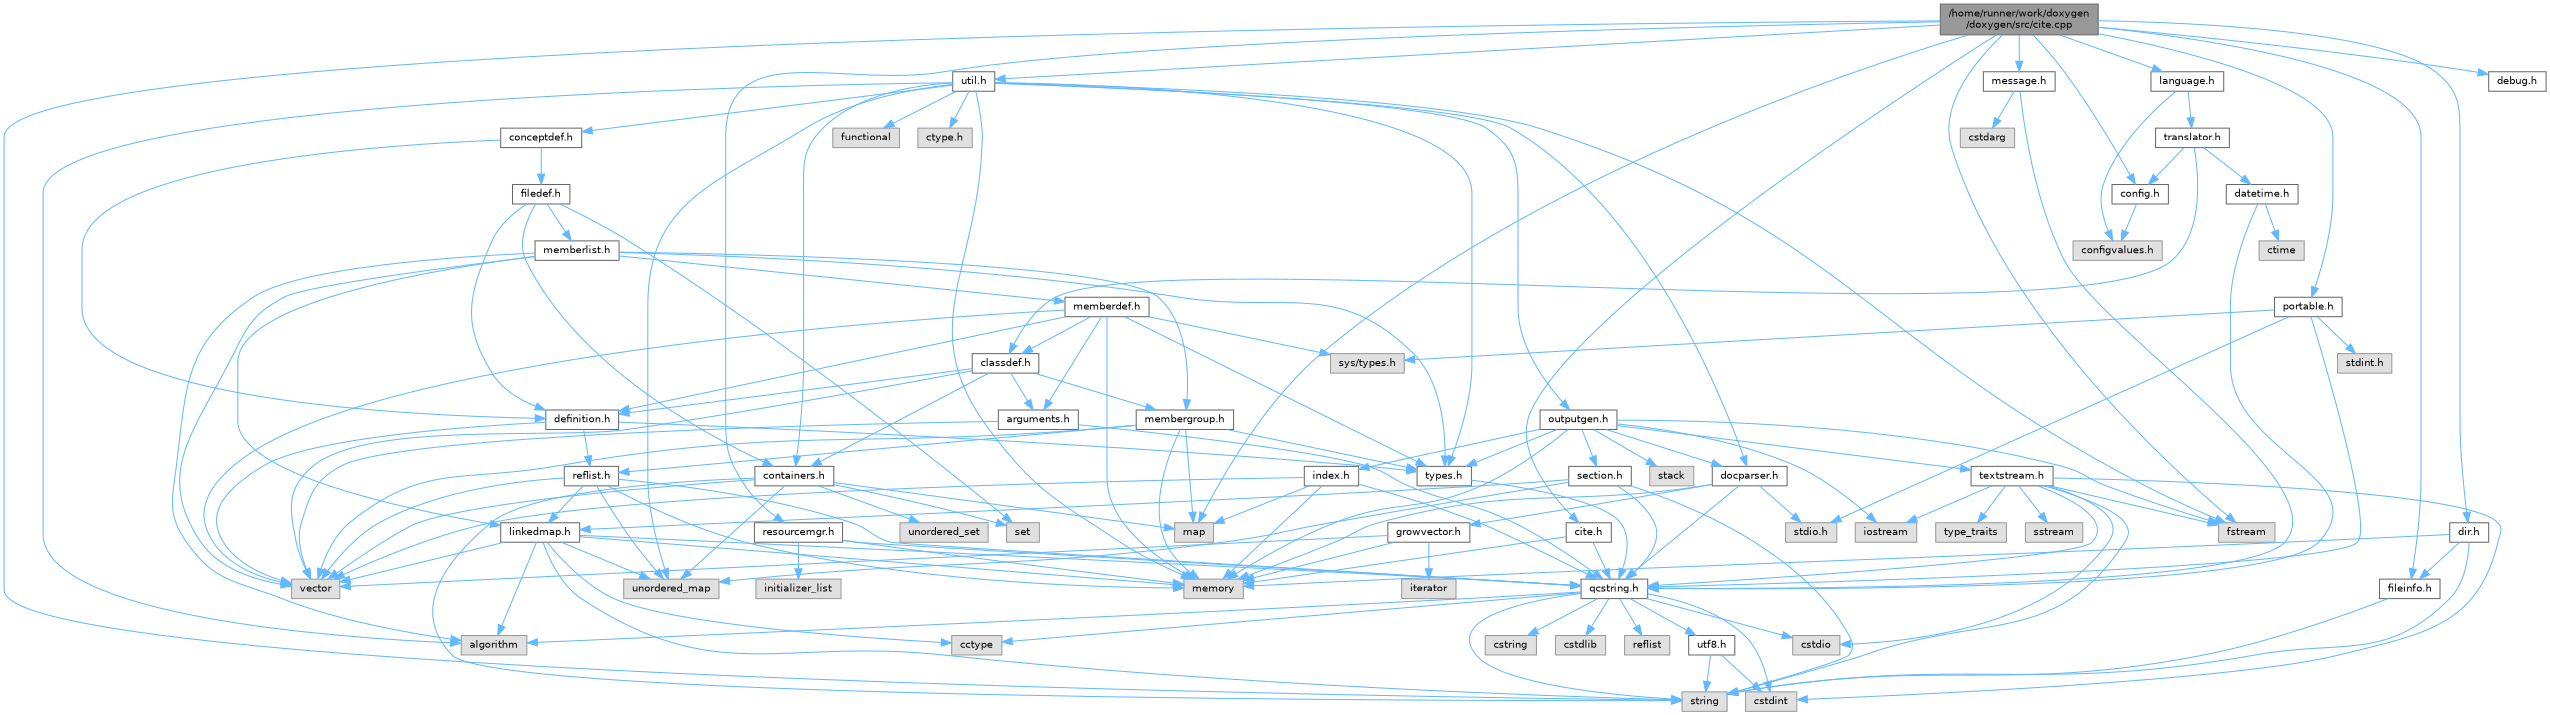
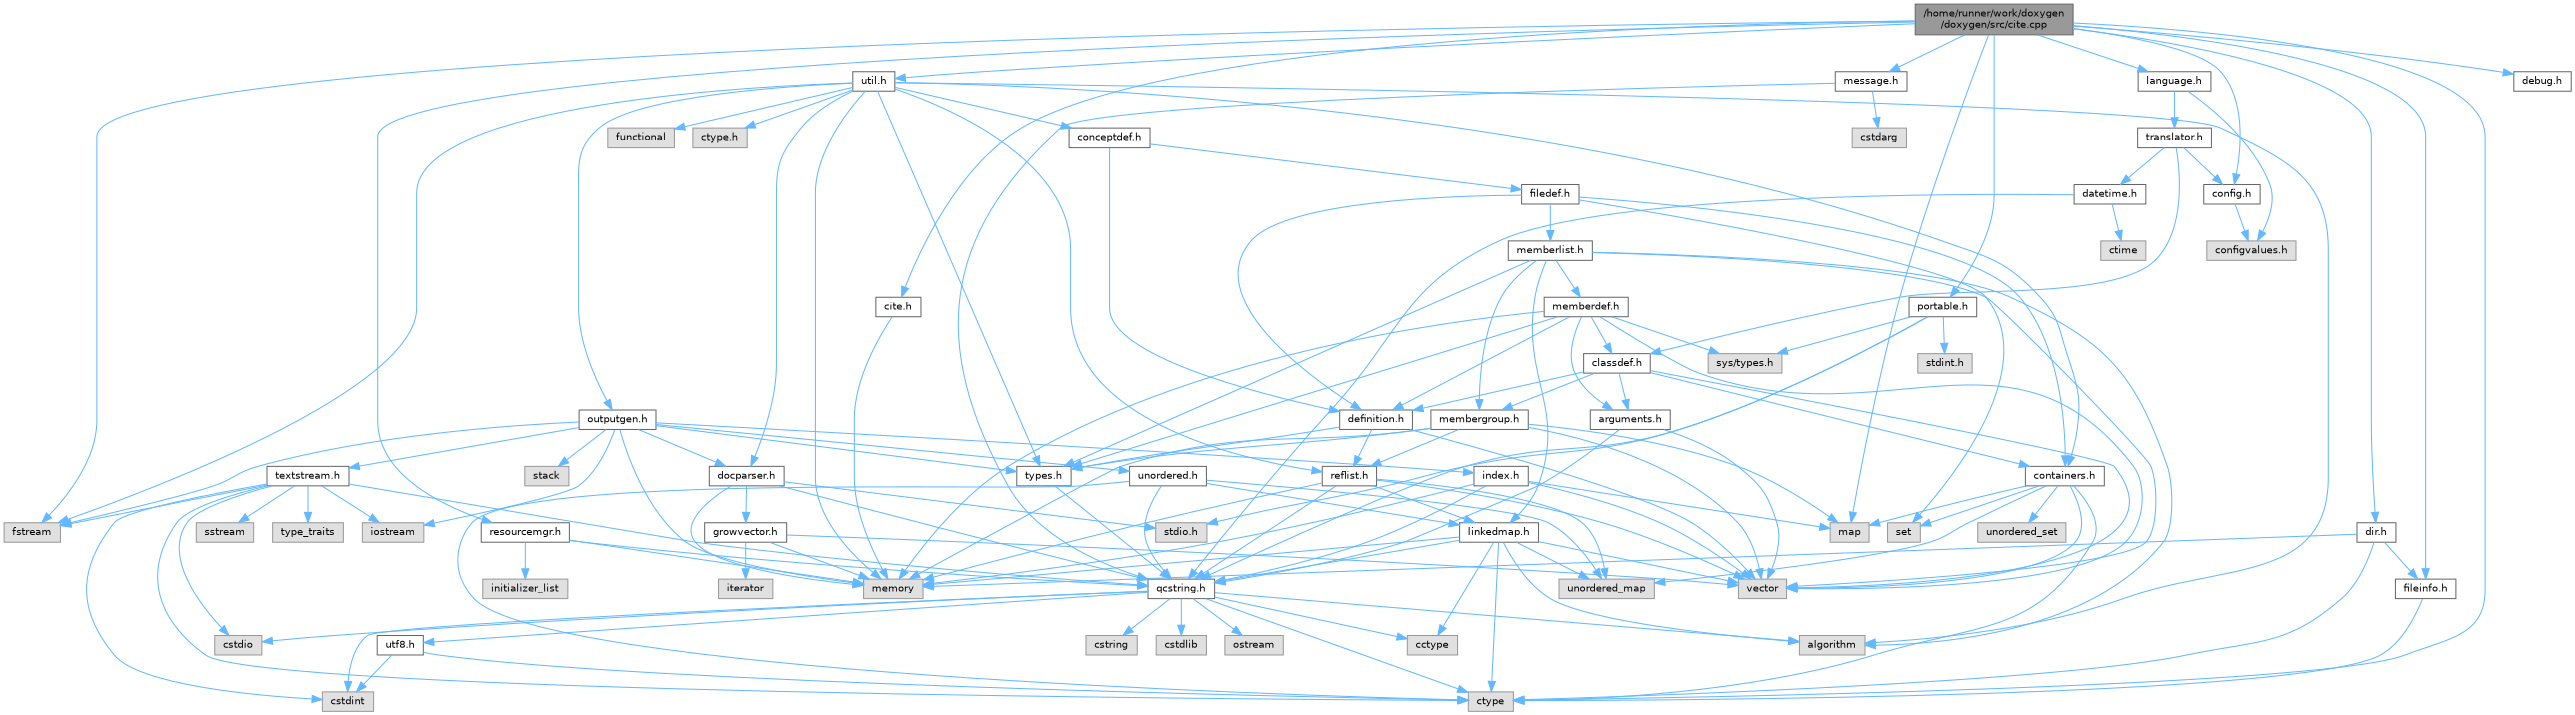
(663, 237) -> (1071, 309)
(1600, 476) -> (1168, 476)
(1599, 556) -> none
(1647, 645) -> (1254, 645)
(1705, 702) -> (1491, 702)
